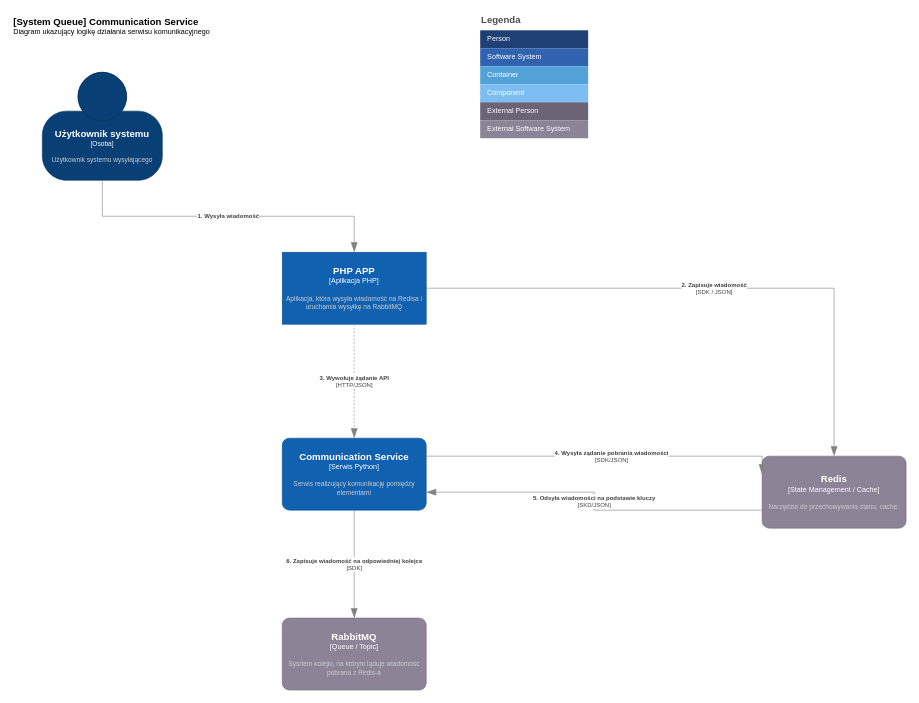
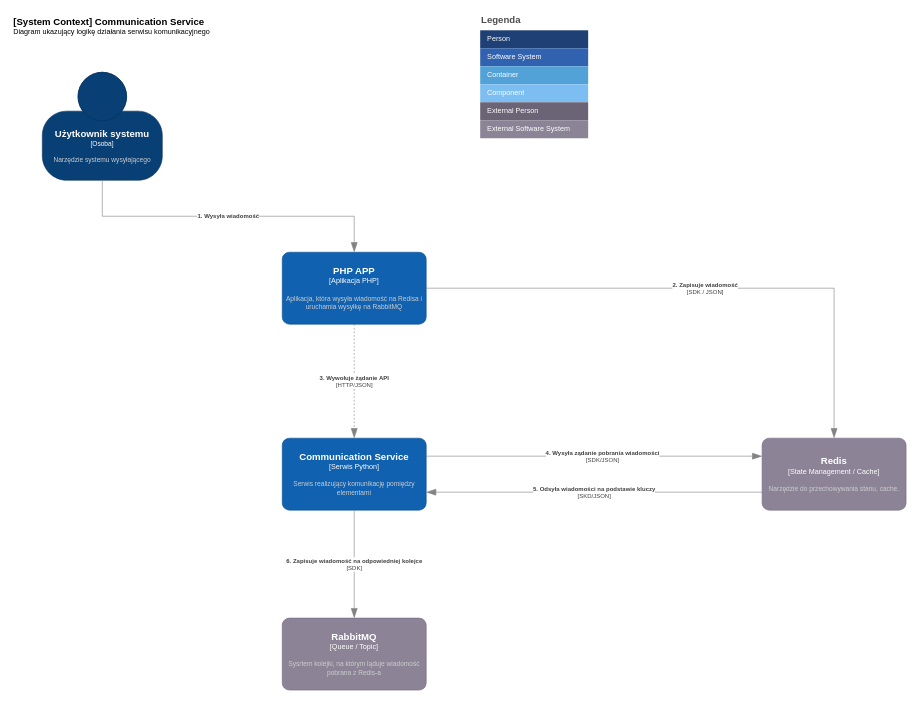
(112, 29) -> (112, 29)
(102, 146) -> (102, 146)
(354, 288) -> (354, 288)
(834, 492) -> (834, 474)
